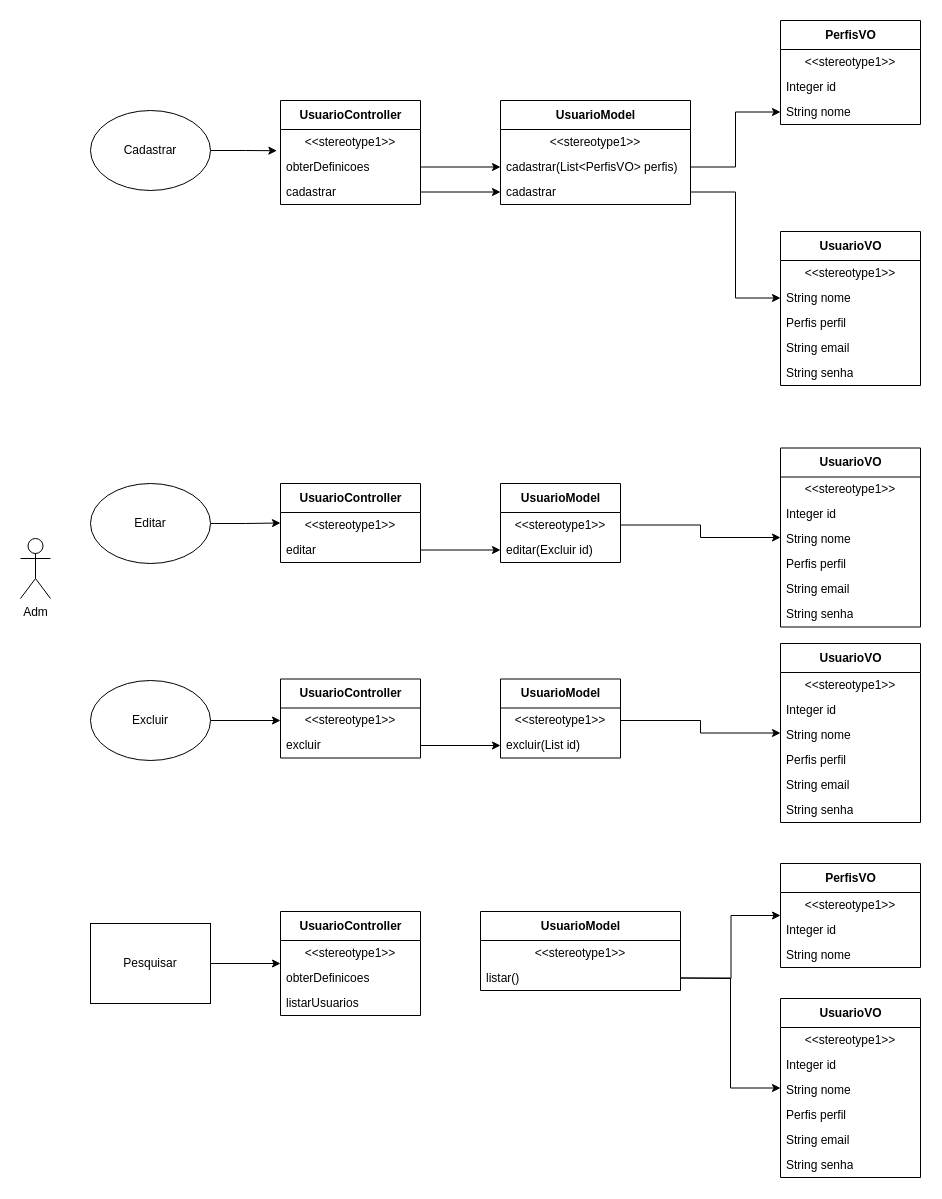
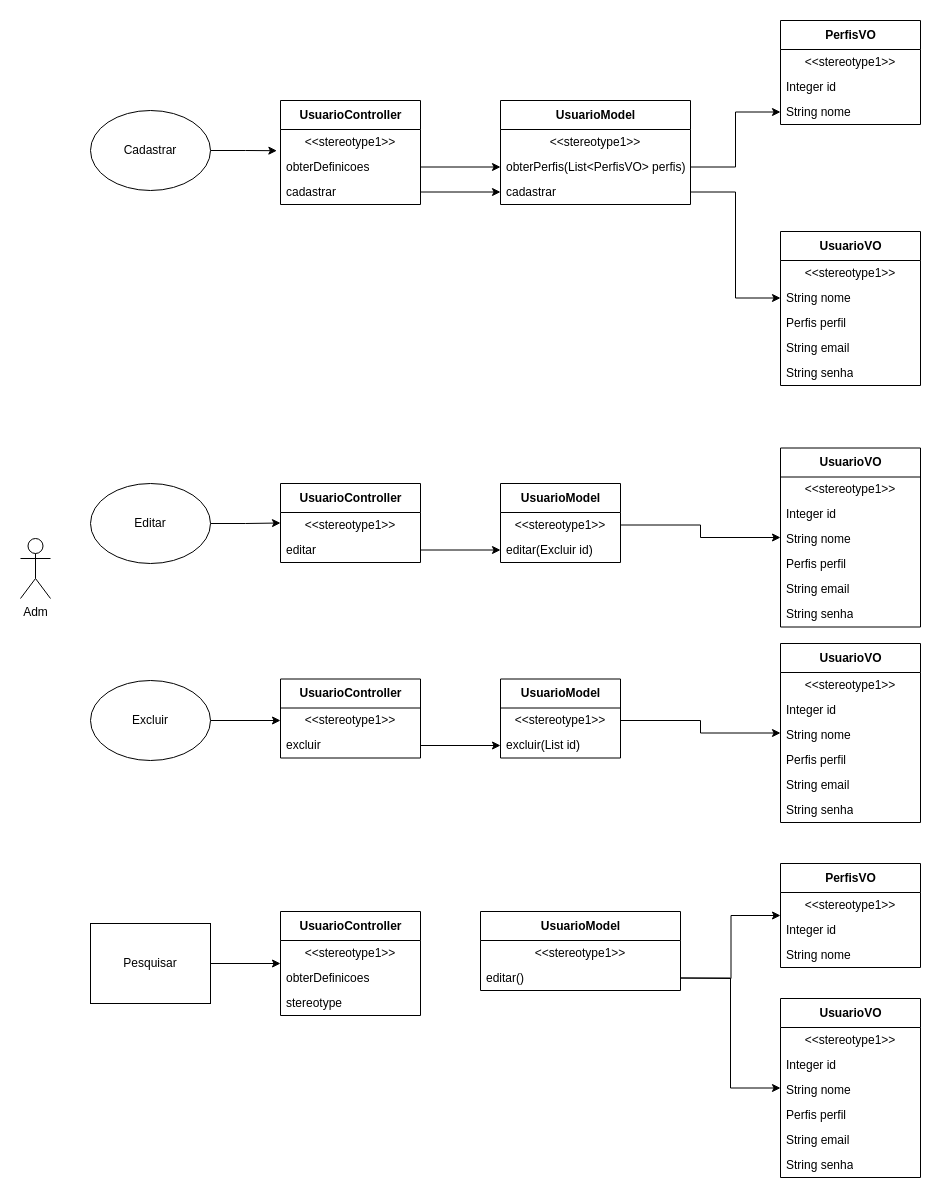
(608, 168) -> (613, 168)
(510, 979) -> (512, 979)
(329, 1004) -> (320, 1004)
